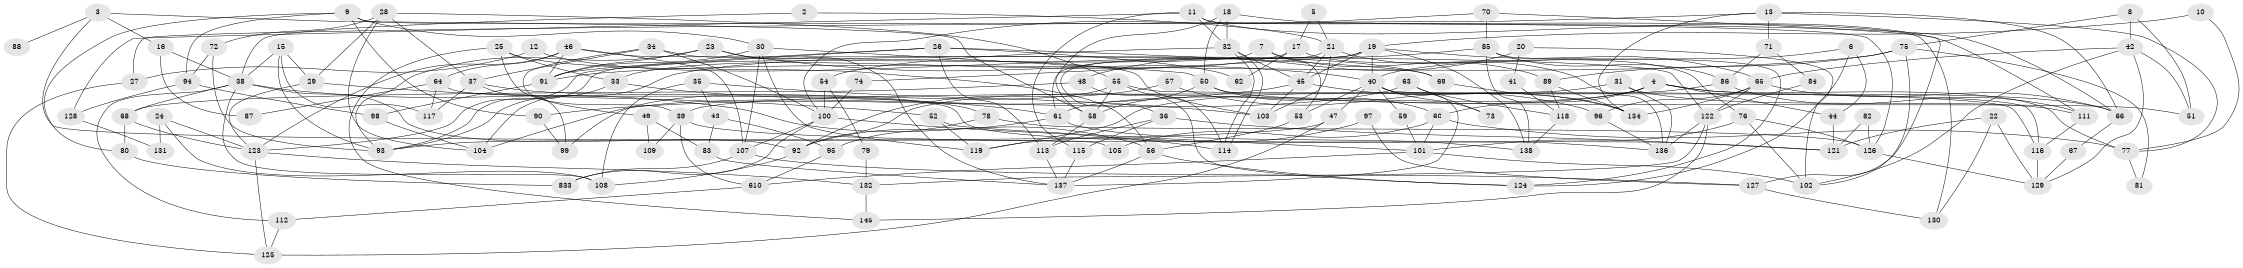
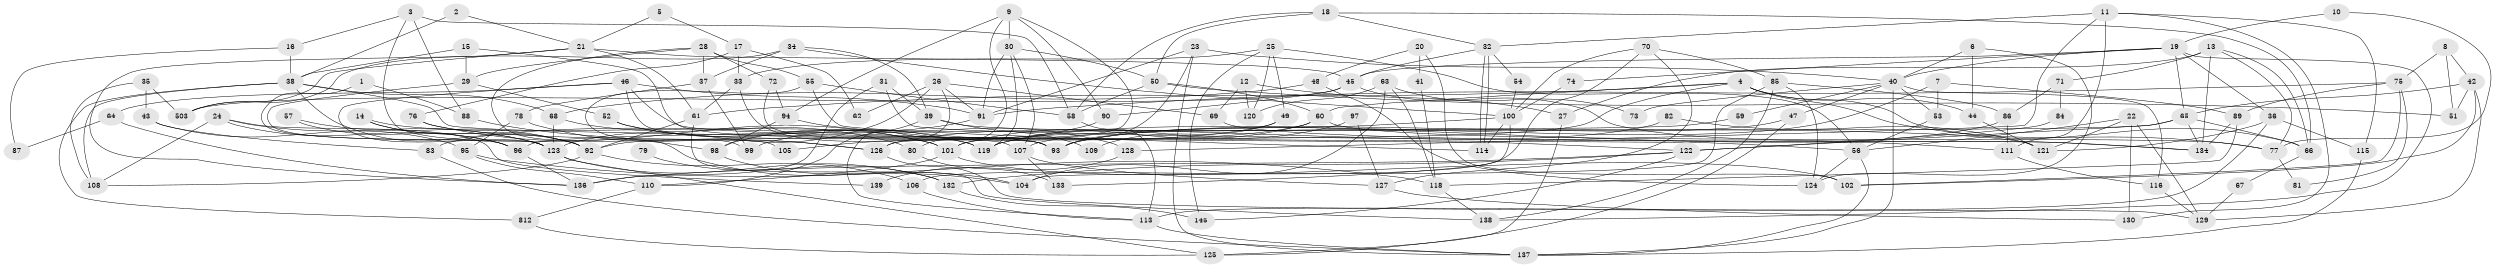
none -> (362, 82)
(1591, 93) -> none
(847, 116) -> none
none -> (360, 117)
(429, 117) -> none
none -> (1250, 117)
(1263, 117) -> (182, 117)
none -> (368, 134)
none -> (590, 136)
none -> (1994, 136)
(160, 151) -> (877, 186)
(1775, 151) -> none
none -> (737, 176)
(565, 186) -> (1058, 186)
(755, 186) -> (648, 186)
none -> (913, 186)
(282, 221) -> (525, 221)
